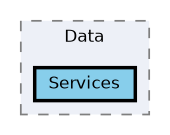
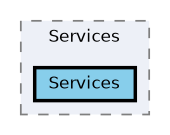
(85, 37) -> (85, 37)
